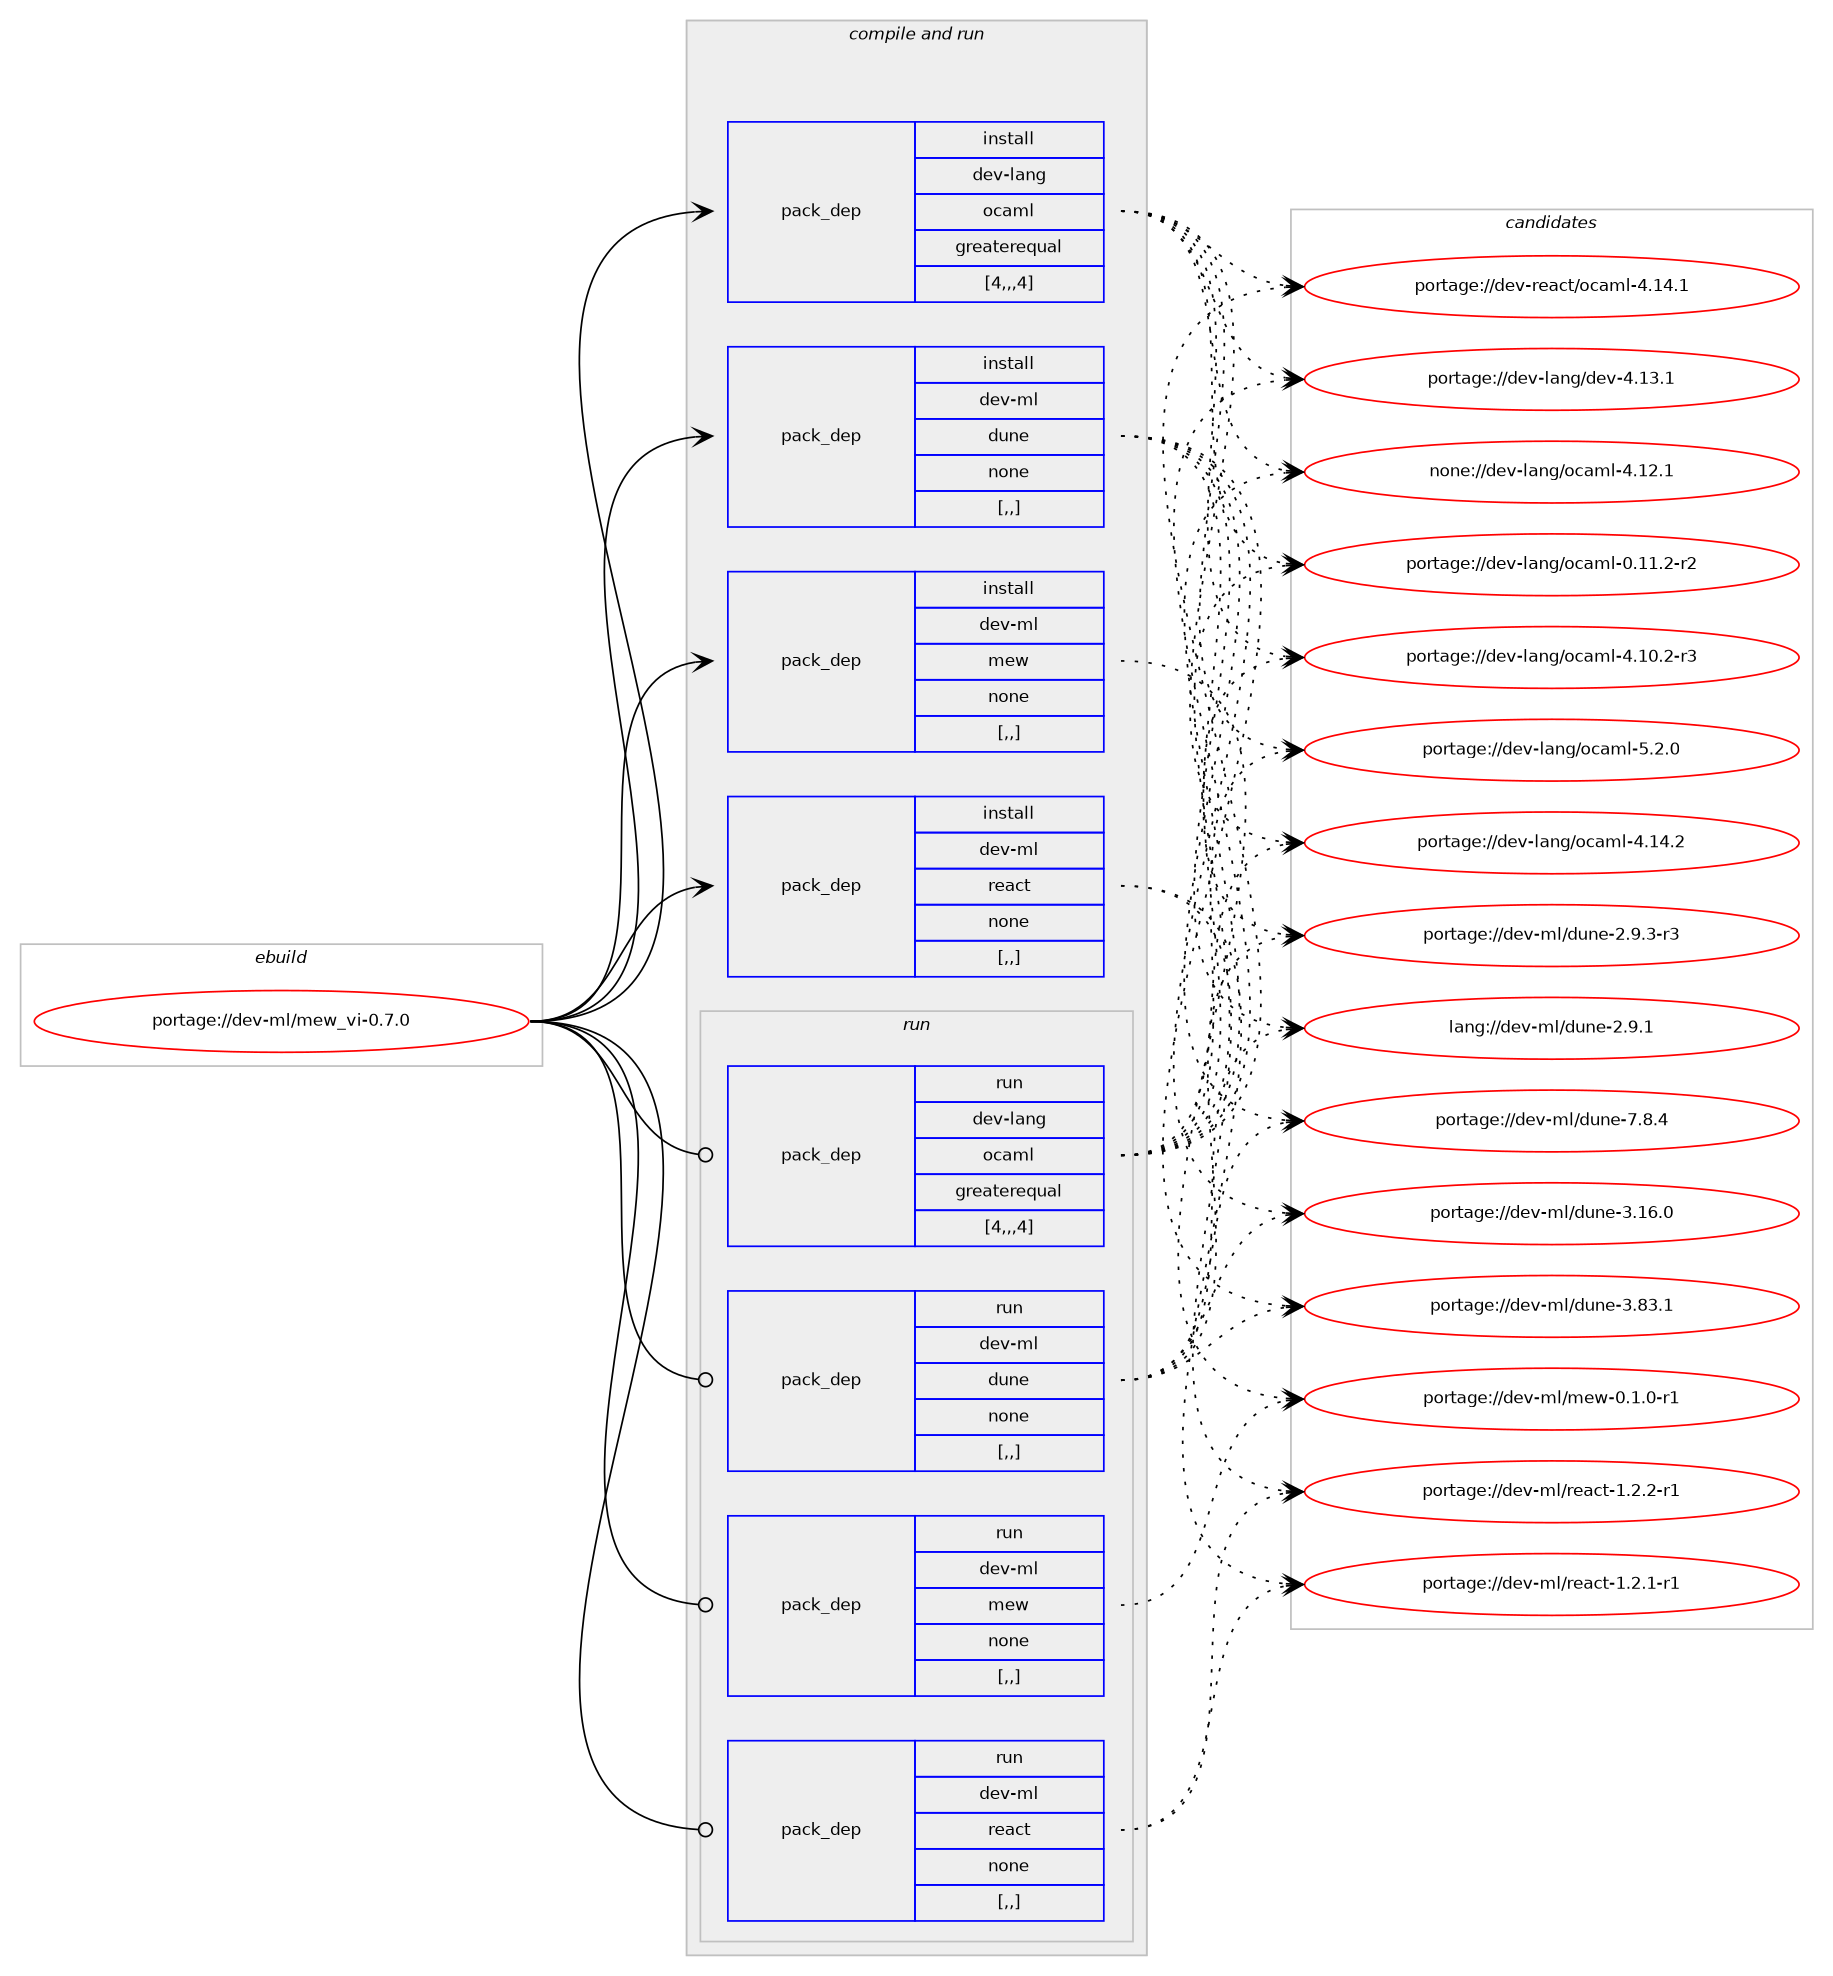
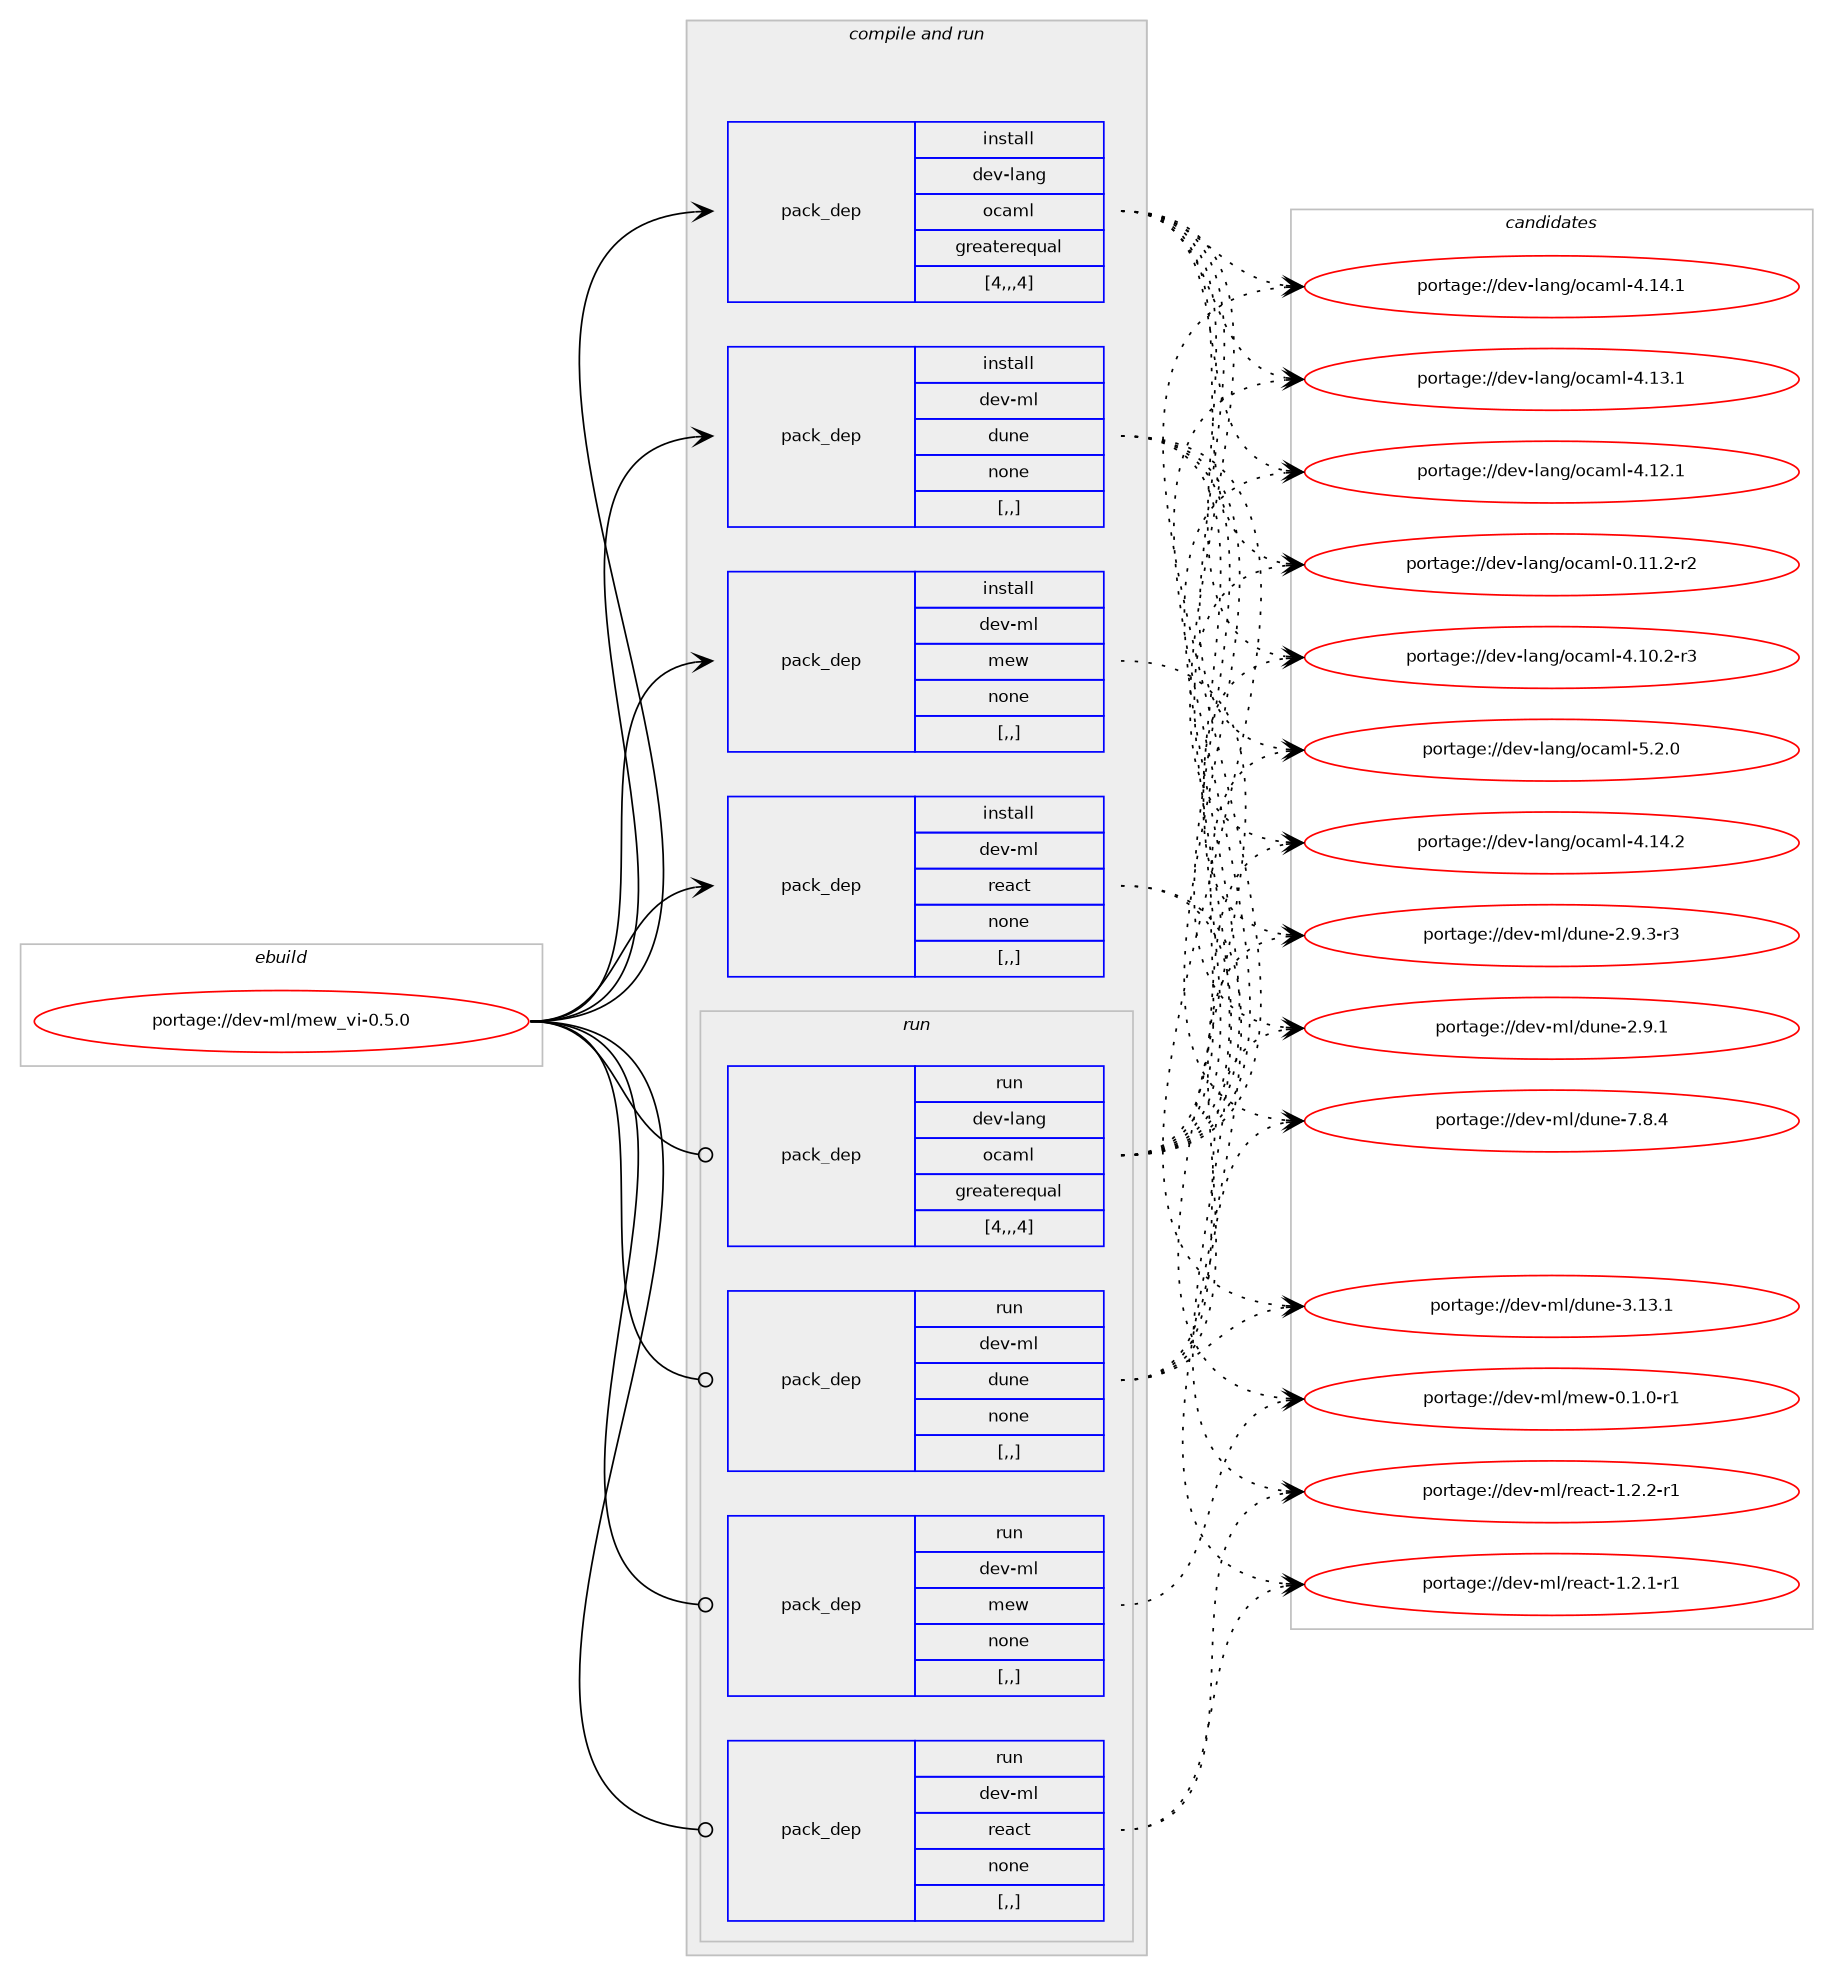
(1552, 287) -> (1552, 287)
(1552, 379) -> (1552, 379)
(1552, 472) -> (1552, 472)
(282, 1021) -> (282, 1021)
(1552, 1028) -> (1552, 1028)
(1552, 1214) -> none
(1552, 1306) -> (1552, 1306)
